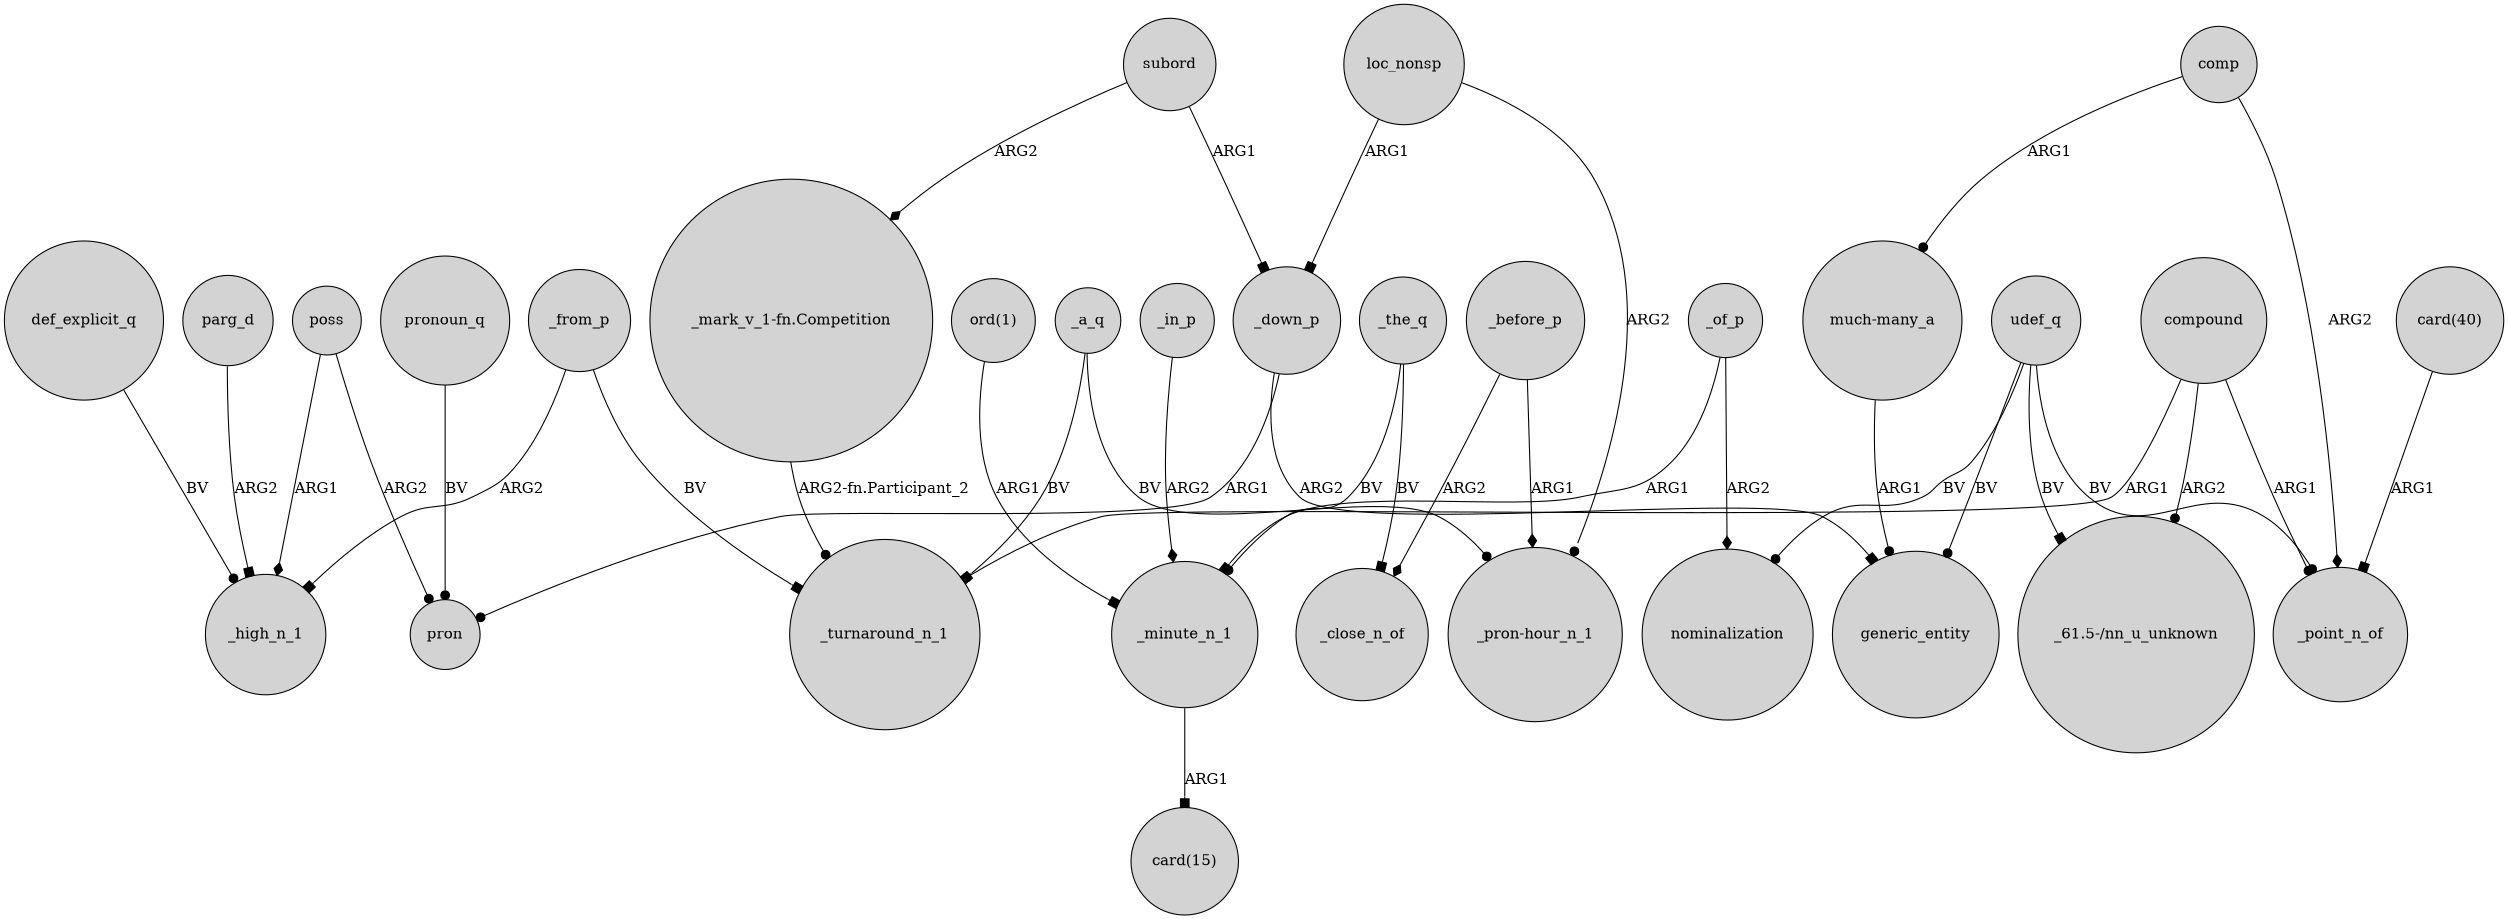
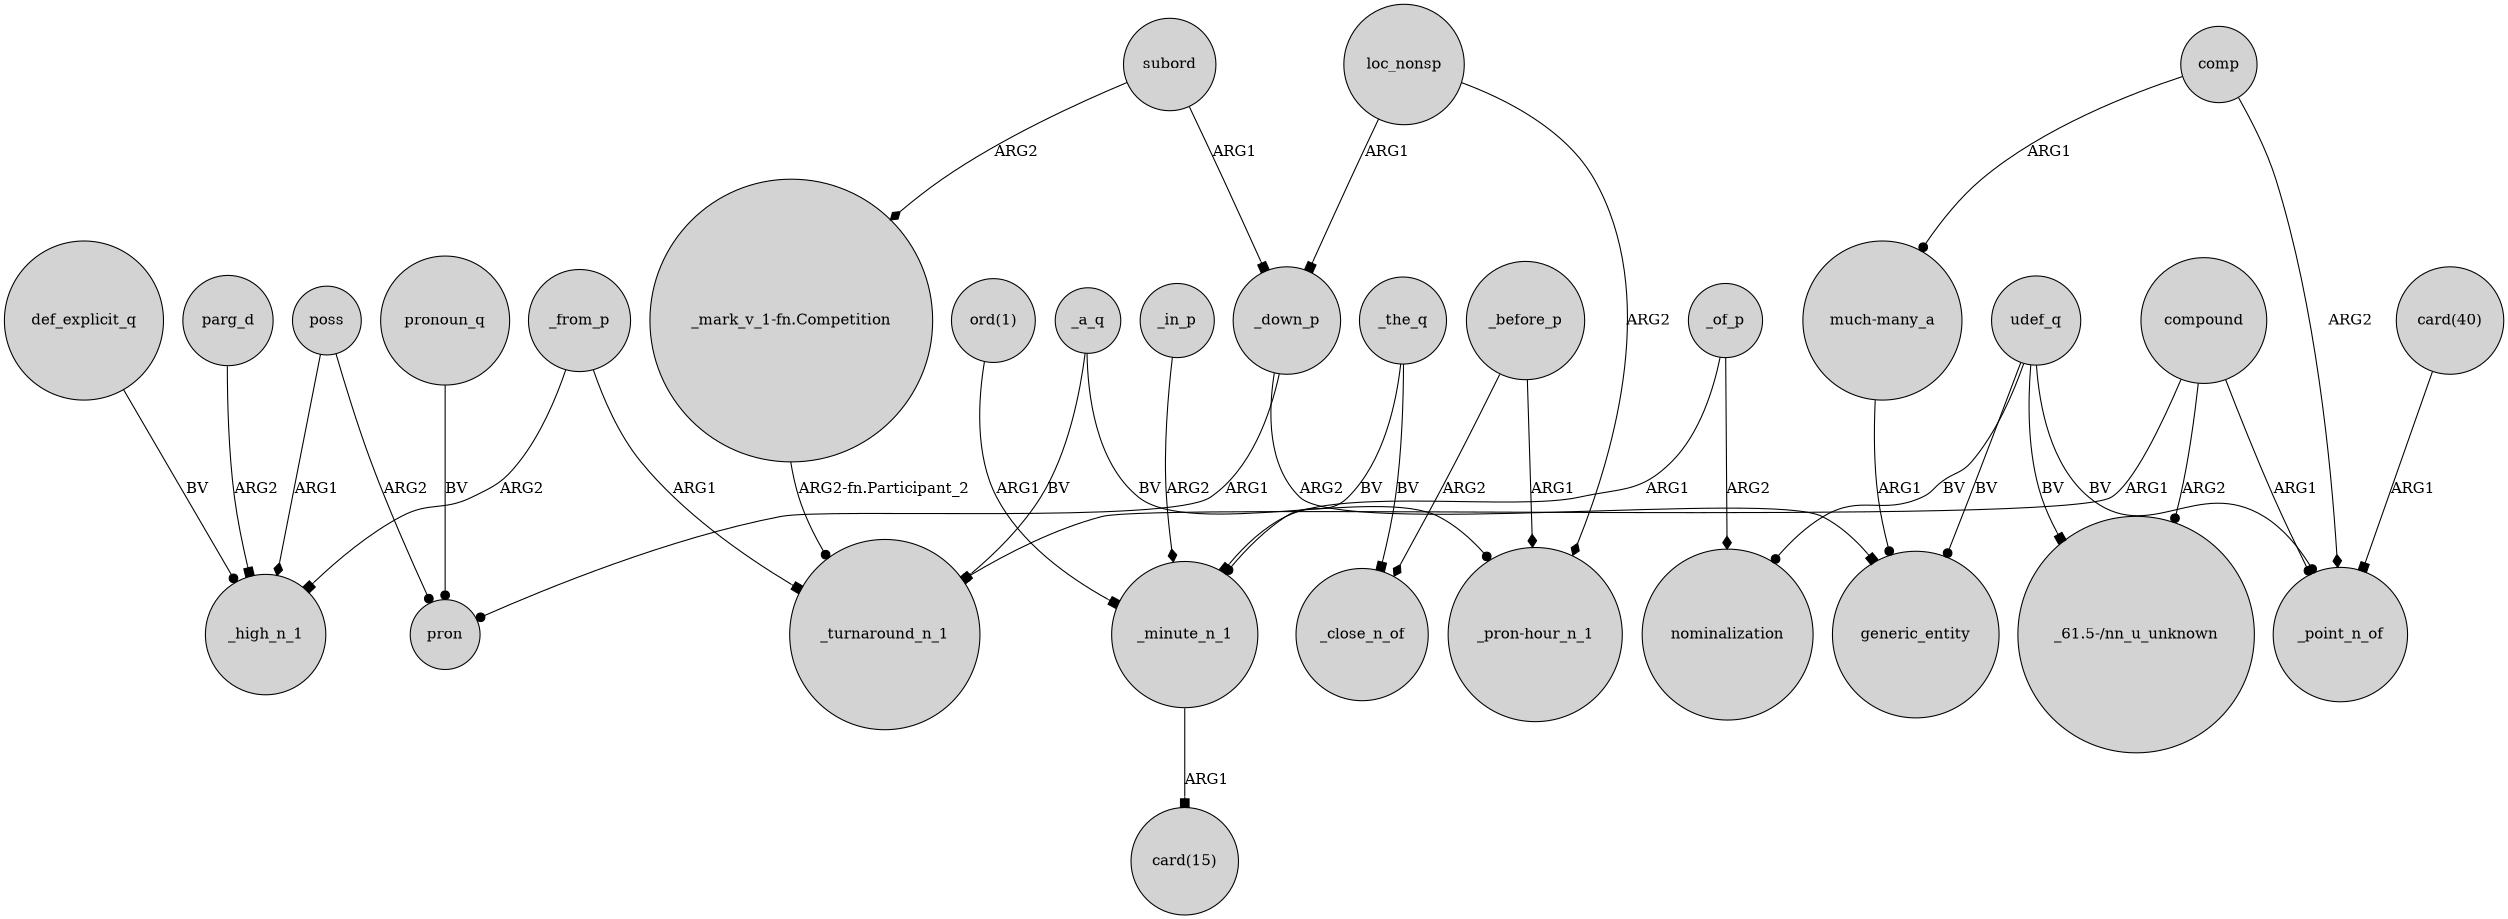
(1625, 278) -> (1625, 278)
(695, 489) -> (695, 489)
